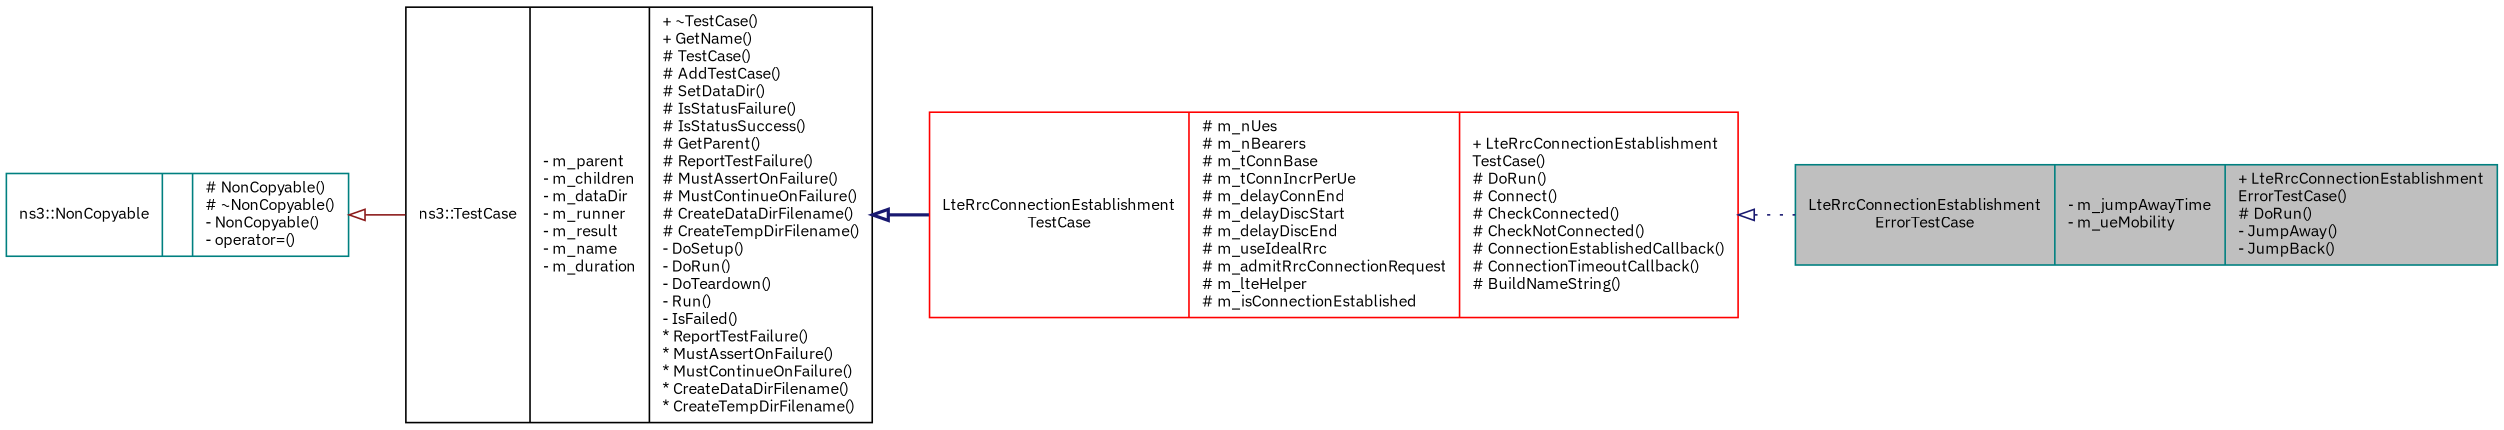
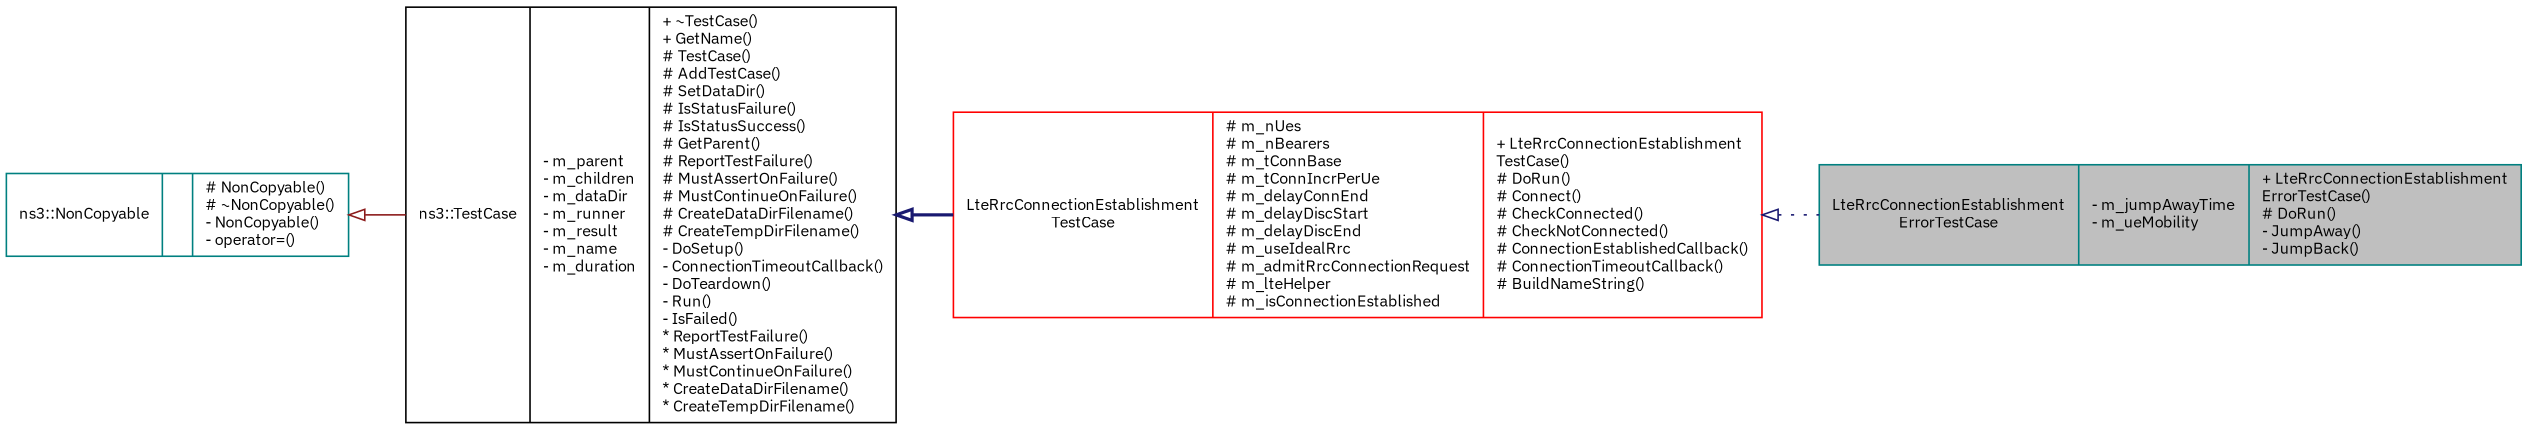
(696, 267) -> (773, 267)
